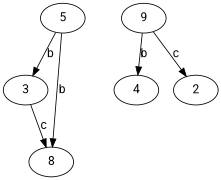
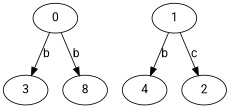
(63, 18) -> (55, 18)
(144, 18) -> (174, 18)
(37, 122) -> none
